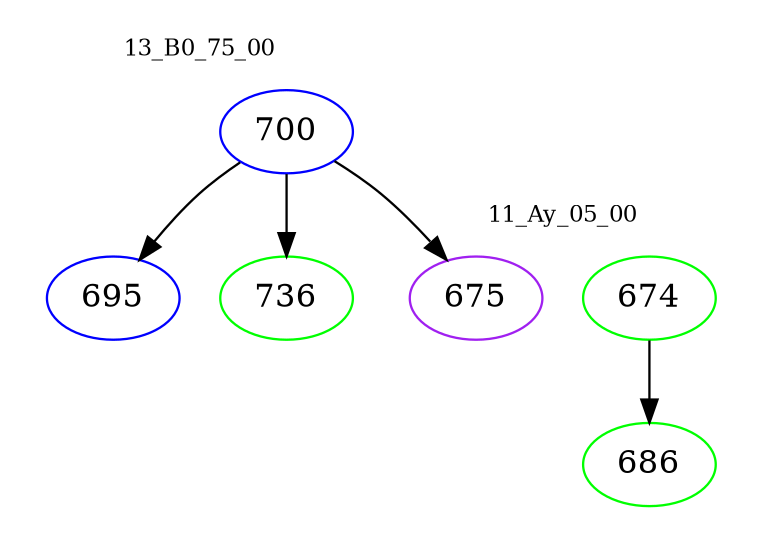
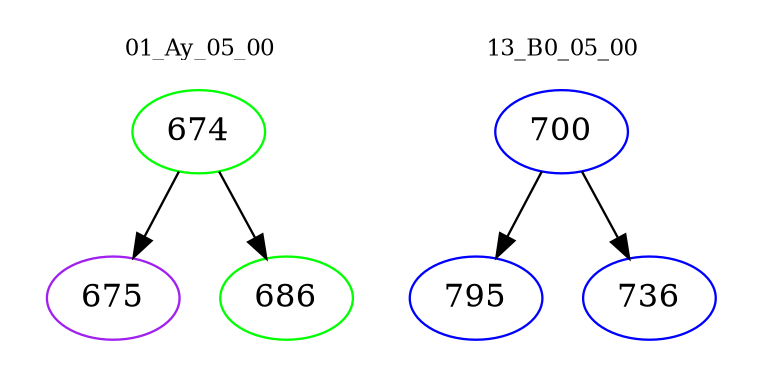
(200, 50) -> (563, 50)
(563, 216) -> (200, 50)
(406, 217) -> (162, 204)
(113, 298) -> (476, 298)
(287, 298) -> (649, 298)
